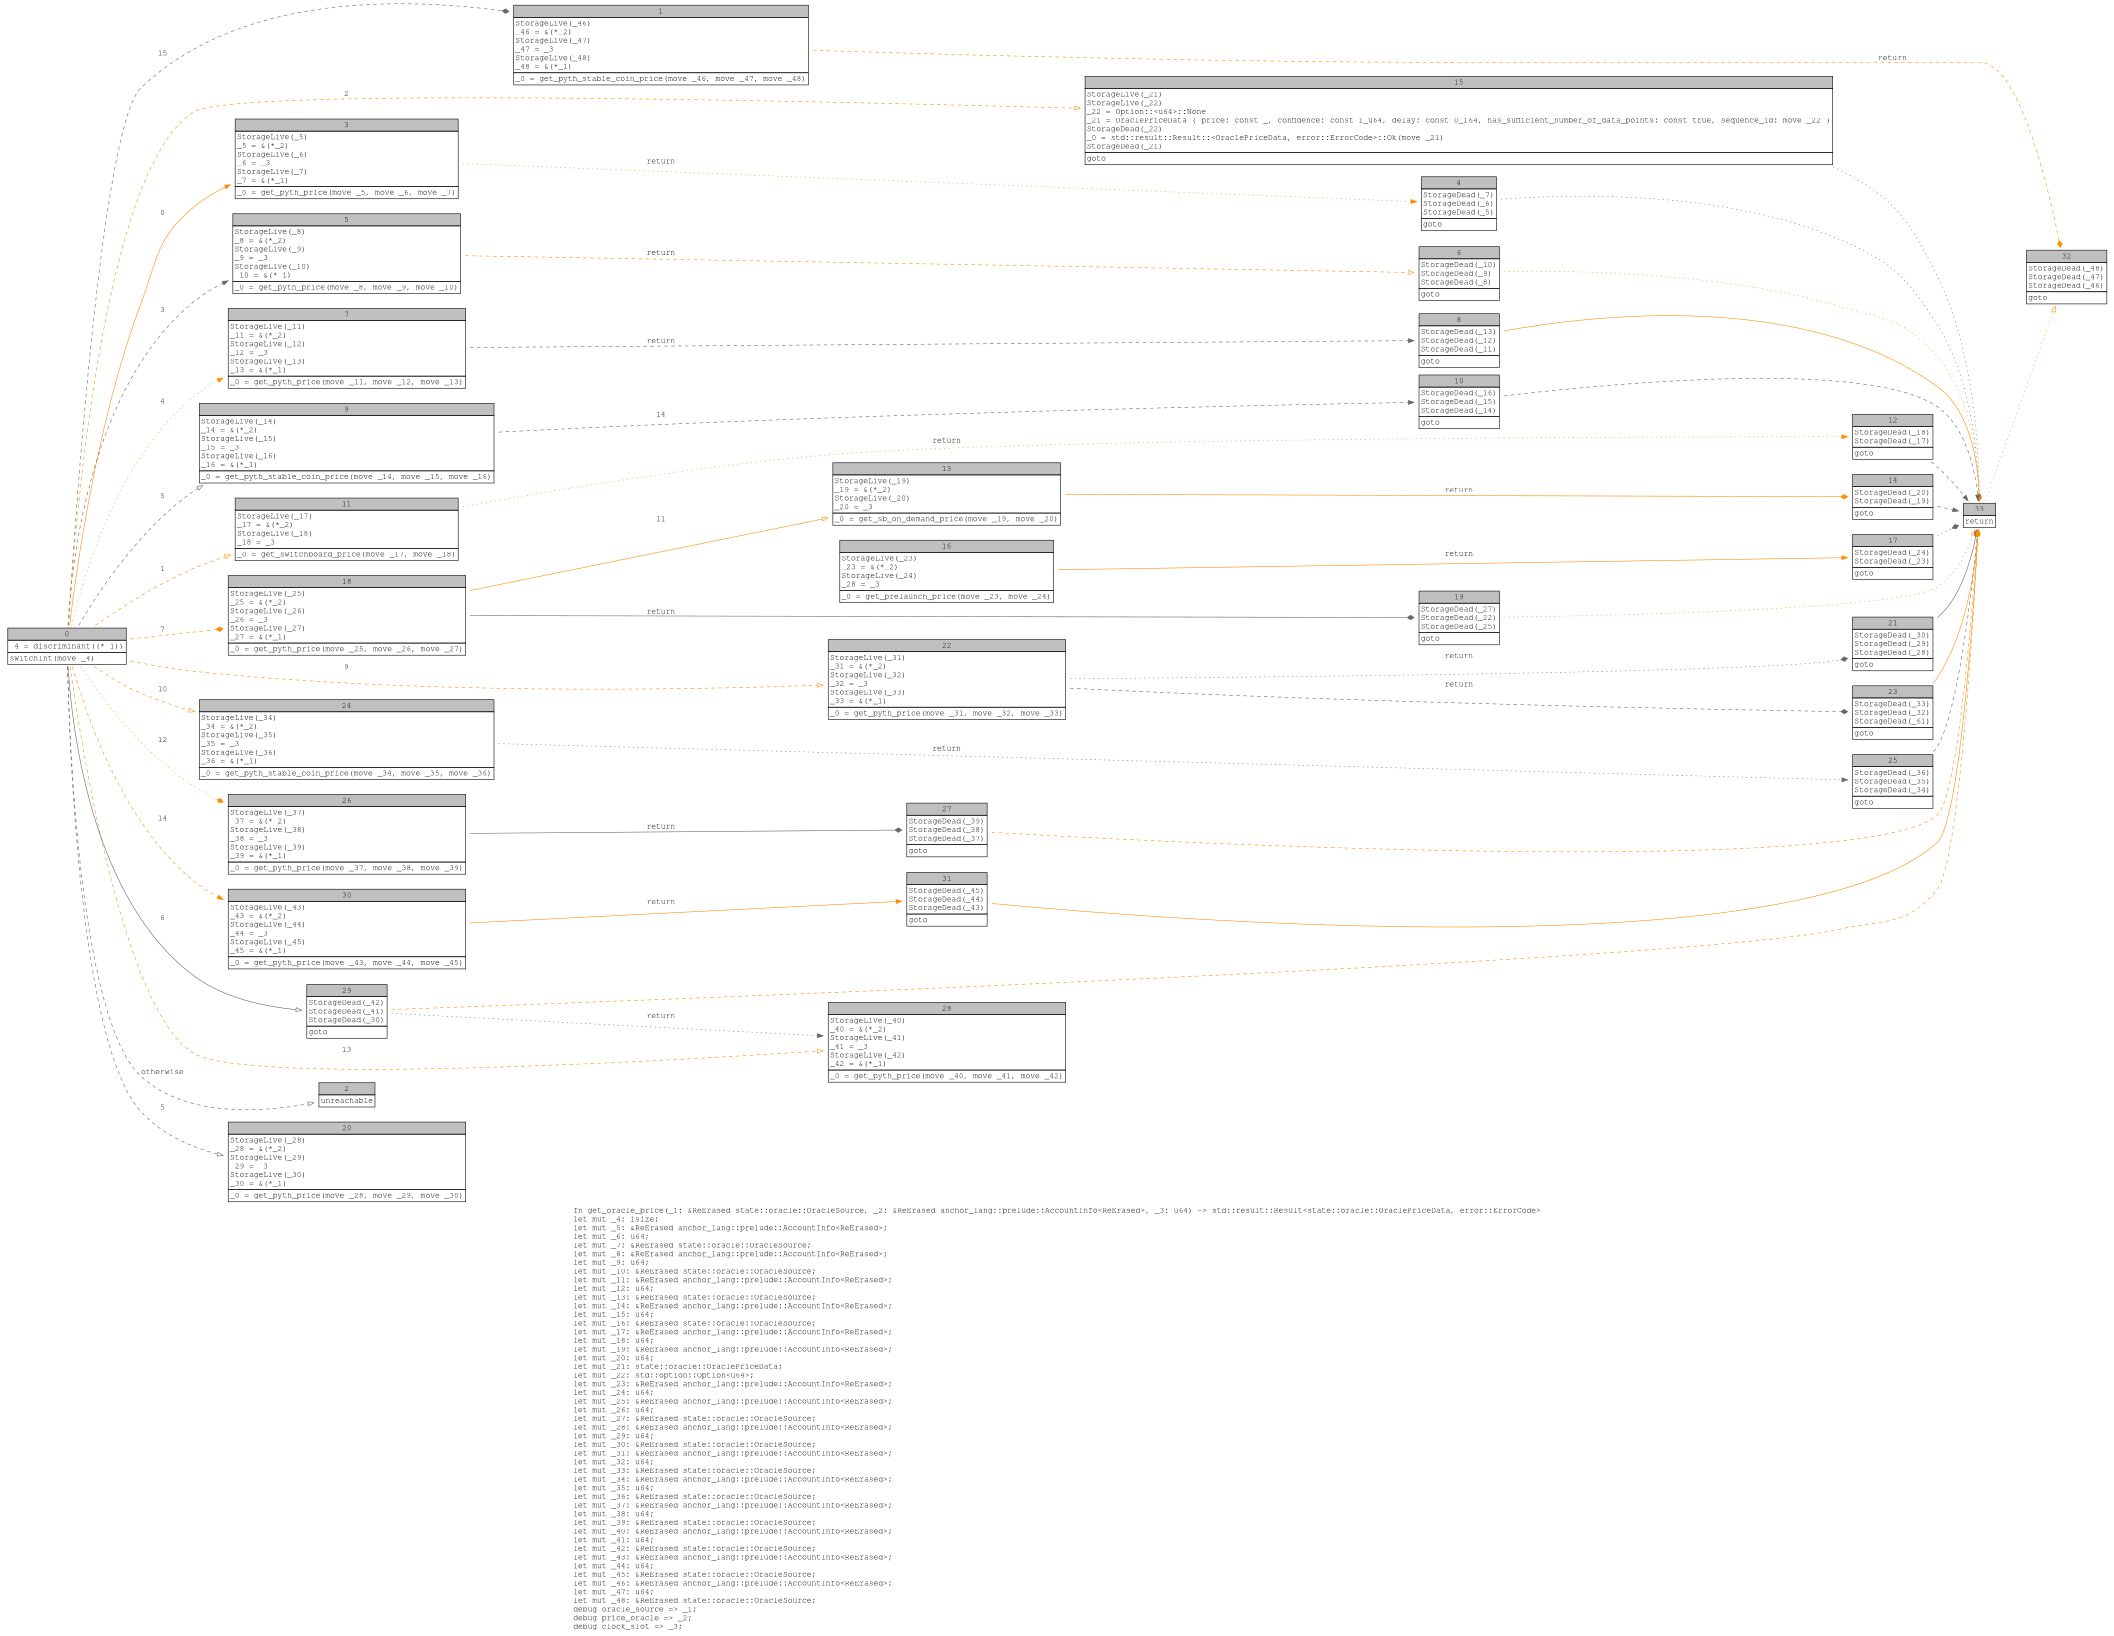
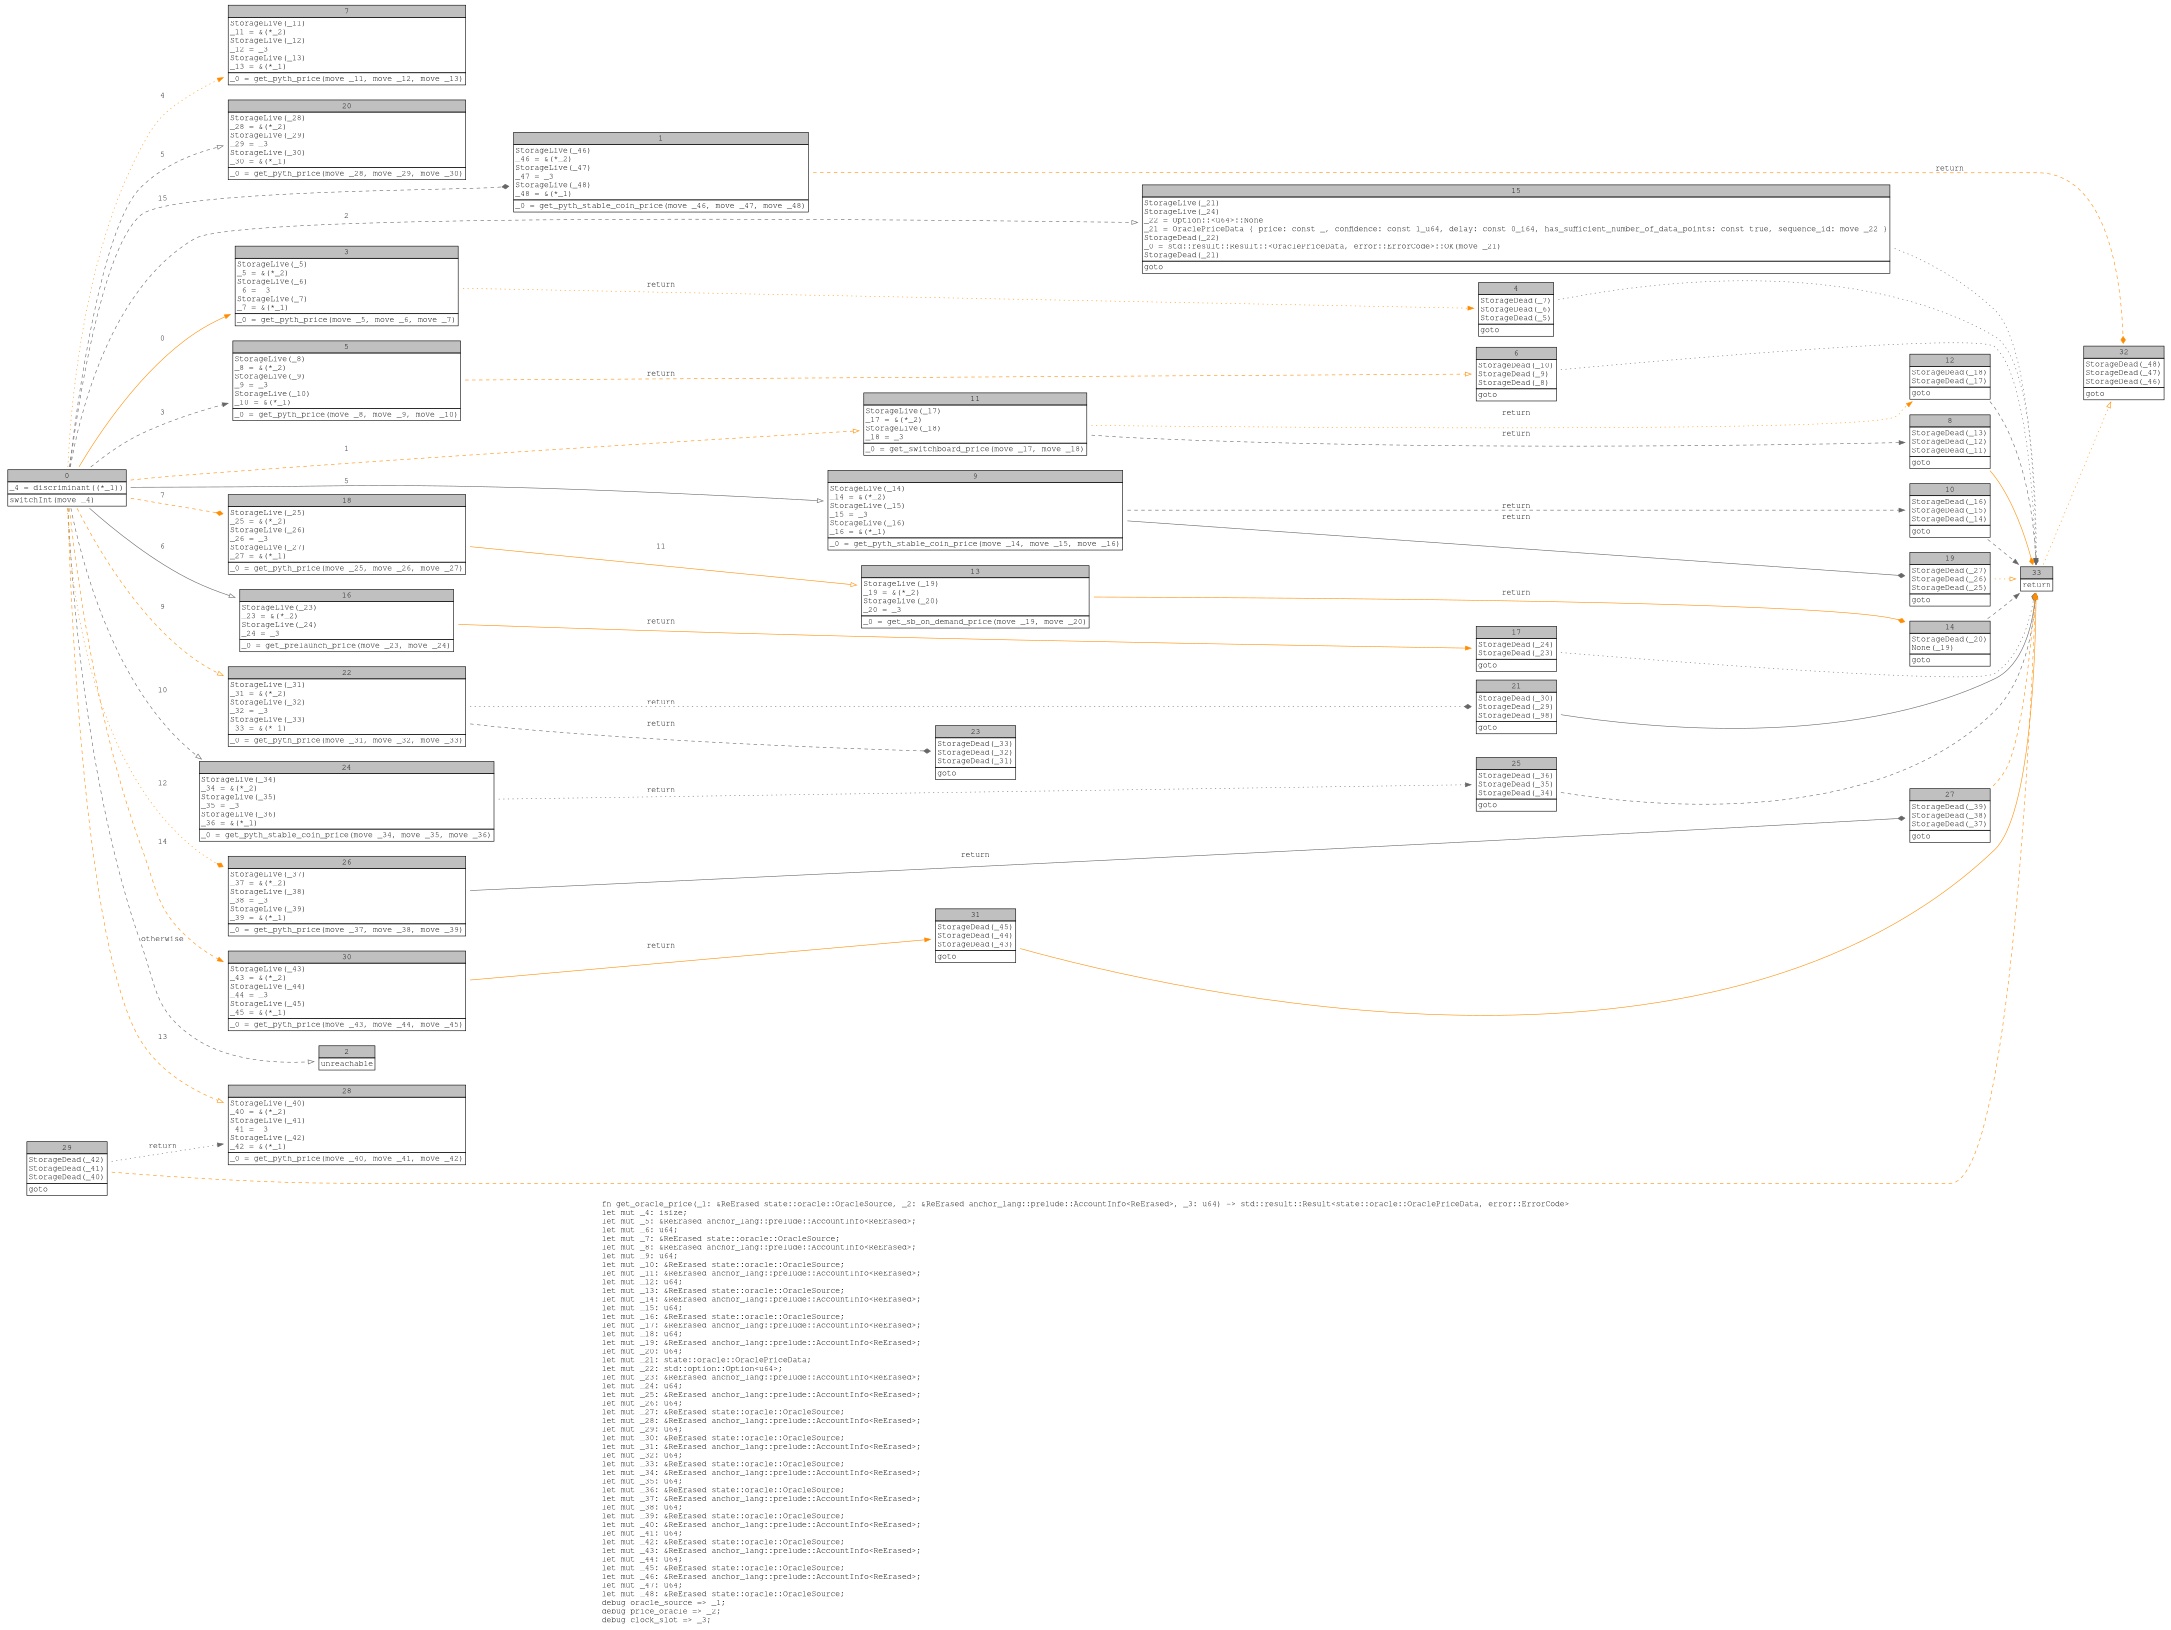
(365, 99) -> (529, 220)
(1125, 103) -> (1182, 211)
(1801, 297) -> (1887, 345)
(939, 344) -> (1495, 446)
(661, 415) -> (1516, 506)
(1893, 501) -> (1933, 648)
(131, 551) -> (474, 487)
(861, 584) -> (261, 633)
(1965, 613) -> none
(939, 617) -> (1513, 548)
(1459, 618) -> (1950, 579)
(1893, 652) -> (1516, 715)
(140, 693) -> (114, 643)
(1893, 721) -> (976, 761)
(122, 885) -> (155, 559)
(347, 1020) -> (67, 1177)
